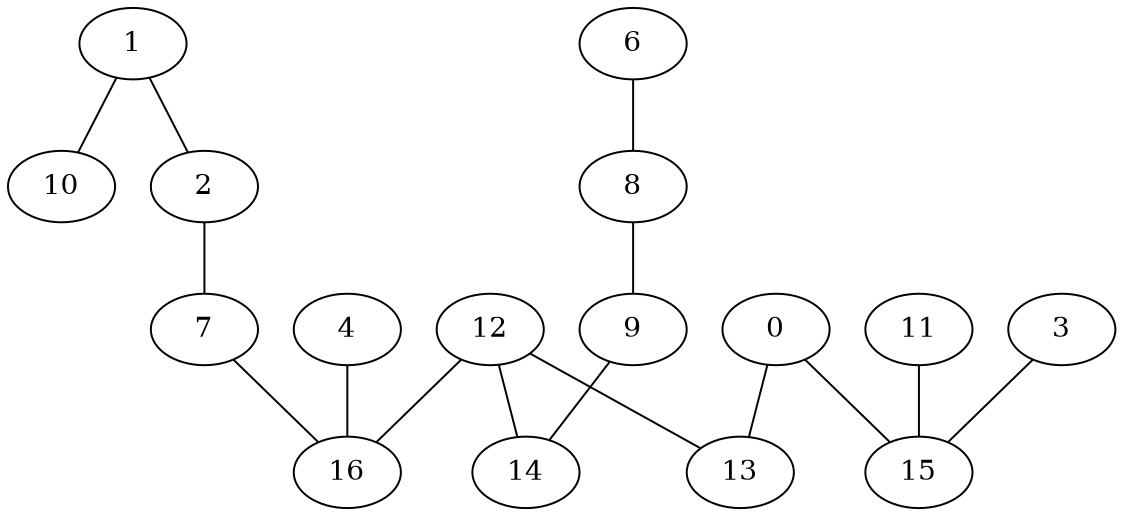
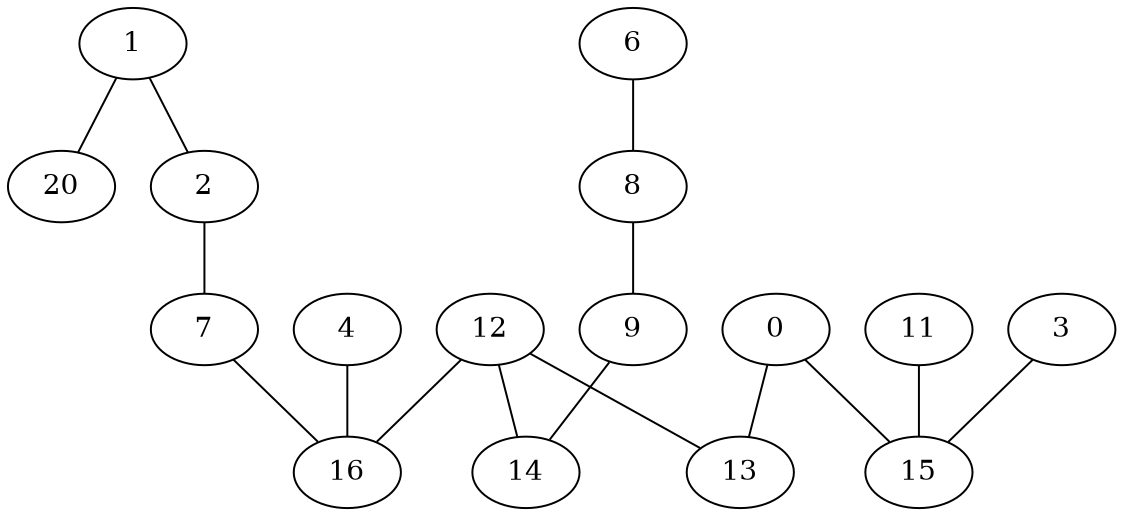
(62, 187) -> (62, 187)
